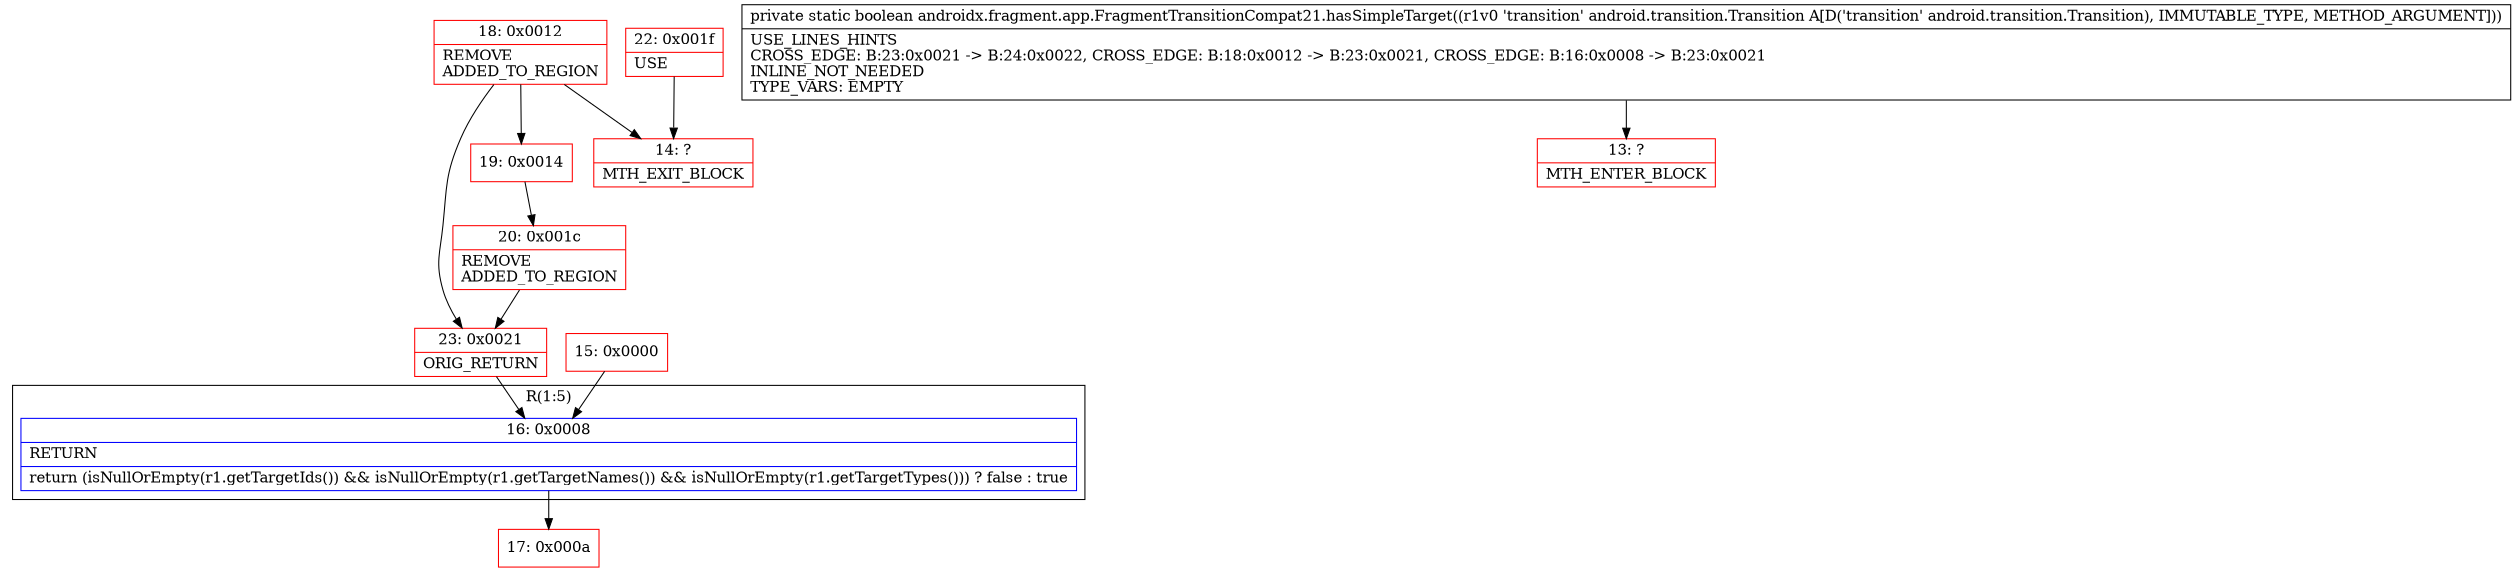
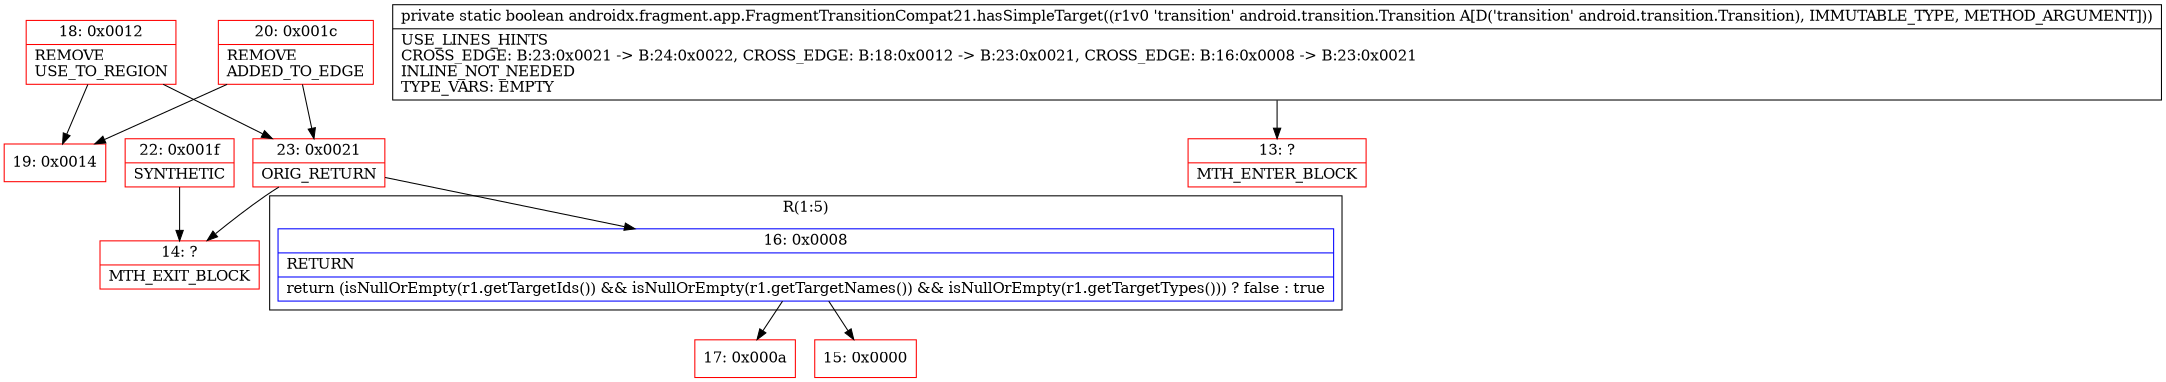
(651, 64) -> (180, 174)
(520, 72) -> (101, 72)
(598, 108) -> (247, 209)
(528, 198) -> (166, 112)
(539, 277) -> (296, 72)
(590, 392) -> (839, 317)
